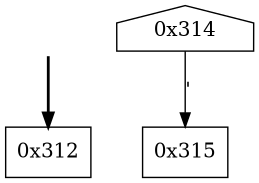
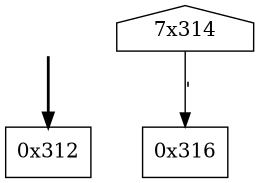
(185, 31) -> (185, 31)
(185, 152) -> (185, 152)
